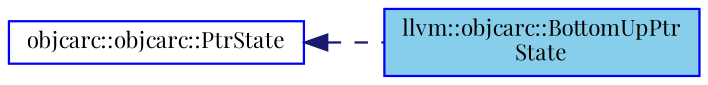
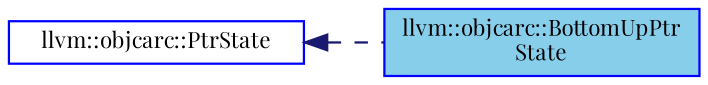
(156, 42) -> (156, 42)
